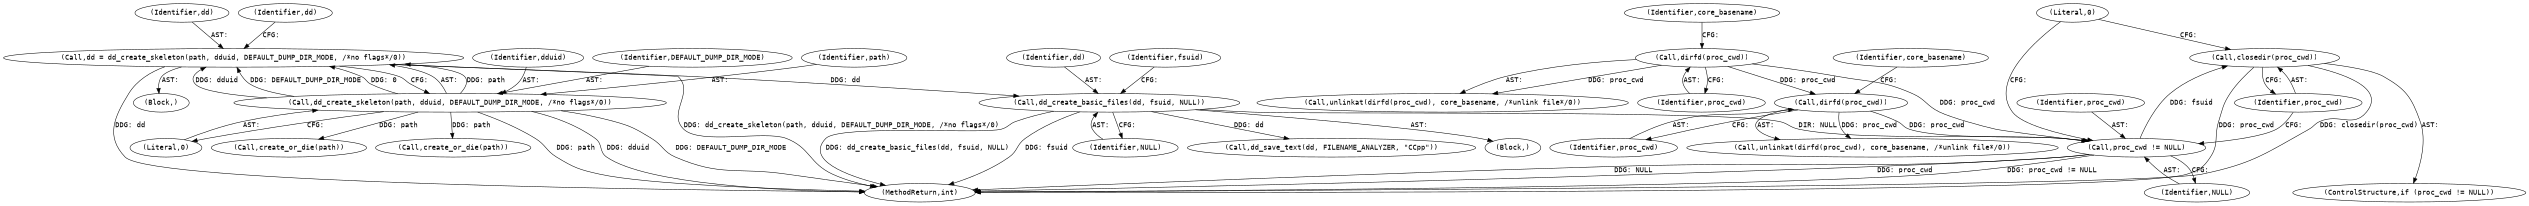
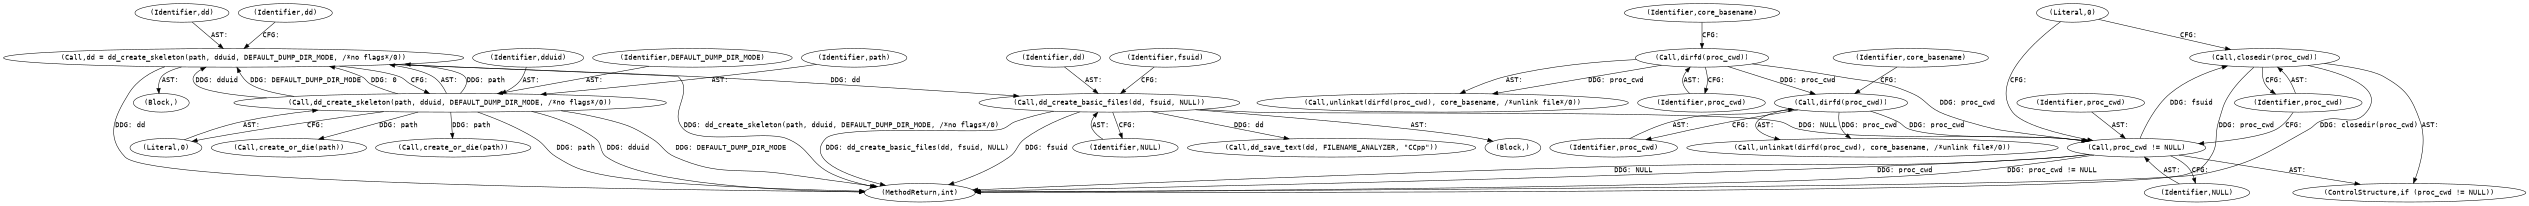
(1818, 125) -> (1818, 125)
none -> (2267, 169)
